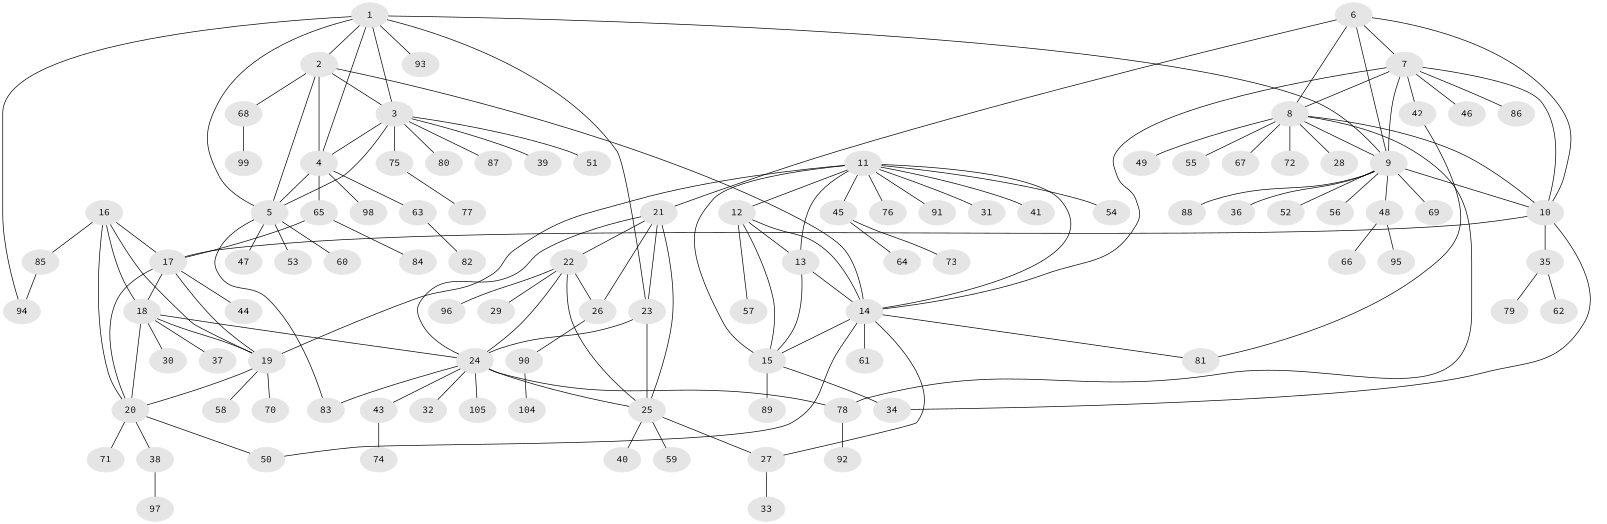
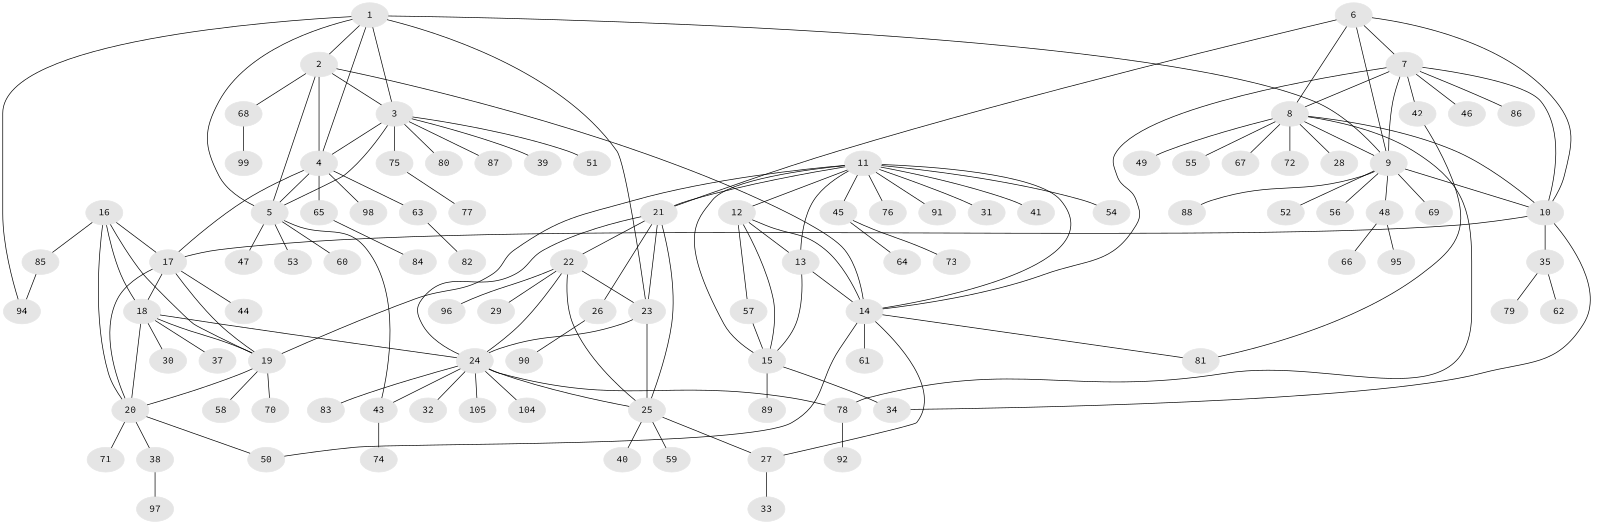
(421, 64) -> none
none -> (759, 183)
(1236, 213) -> none
(246, 241) -> (238, 205)
(583, 287) -> (607, 286)
(262, 294) -> (381, 278)
(816, 336) -> (758, 336)
(526, 386) -> (501, 386)
